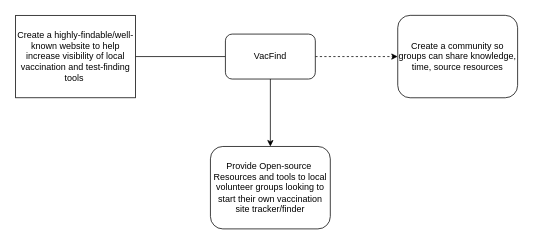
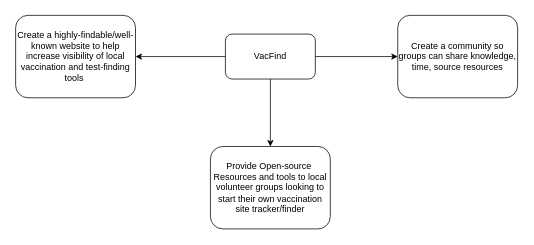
(75, 57) -> (75, 57)
(139, 57) -> (142, 57)
(355, 57) -> (355, 57)
